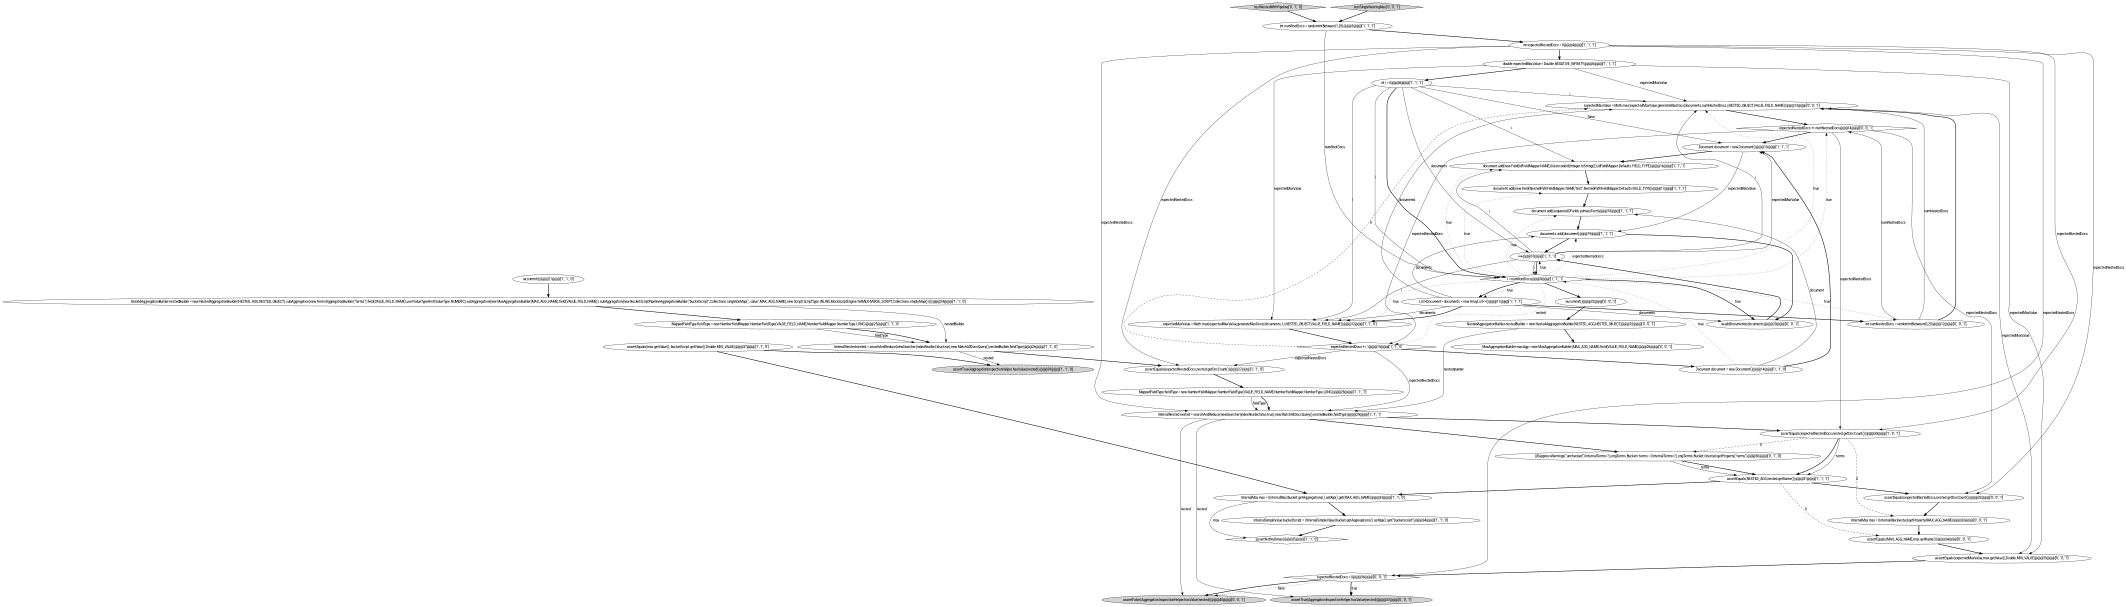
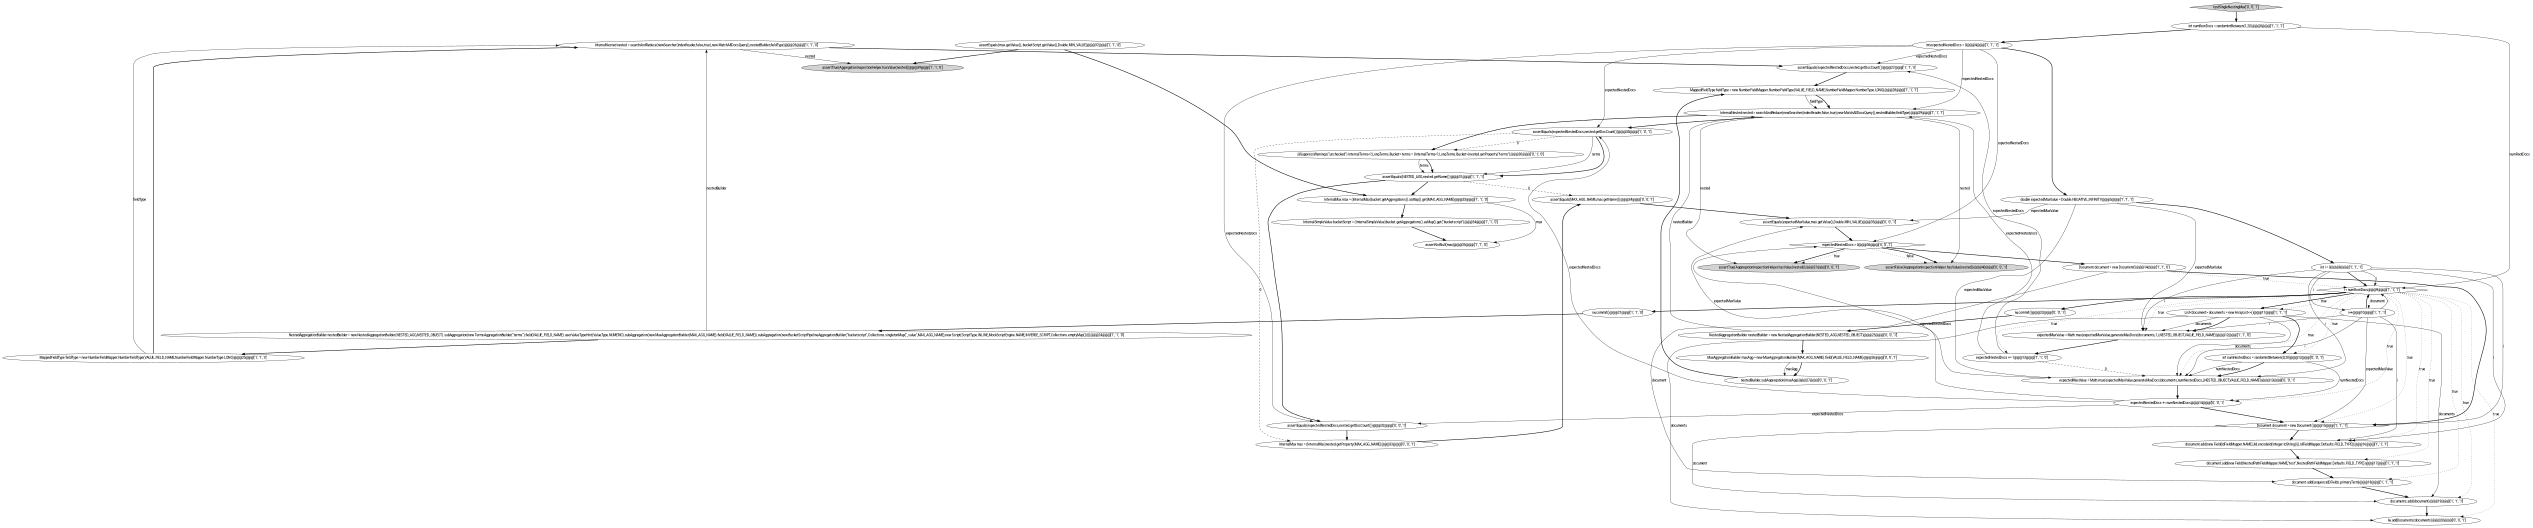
(1278, 7) -> none
(1591, 117) -> (2503, 347)
(1826, 128) -> (2178, 403)
(1744, 147) -> (2302, 426)
(1497, 149) -> (1882, 314)
(1439, 166) -> (2314, 290)
(1742, 189) -> (1700, 464)
(1558, 245) -> none
(1588, 257) -> (2466, 403)
(1543, 268) -> (2377, 301)
(1683, 280) -> none
(1651, 282) -> (2473, 380)
none -> (2018, 302)
(1541, 313) -> (2054, 324)
(1367, 347) -> (2012, 358)
(1547, 358) -> (1984, 256)
none -> (1786, 380)
none -> (2405, 381)
(1287, 539) -> (1457, 245)
